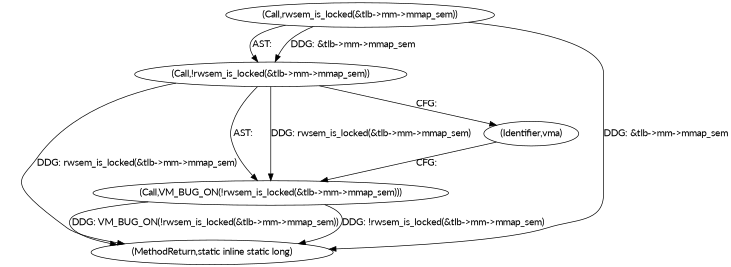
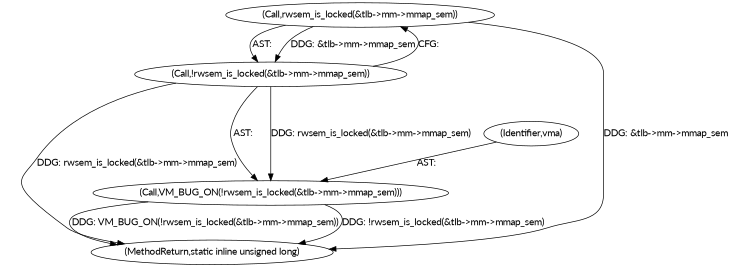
(405, 105) -> (407, 56)
(428, 163) -> (428, 163)
(212, 252) -> (212, 252)
